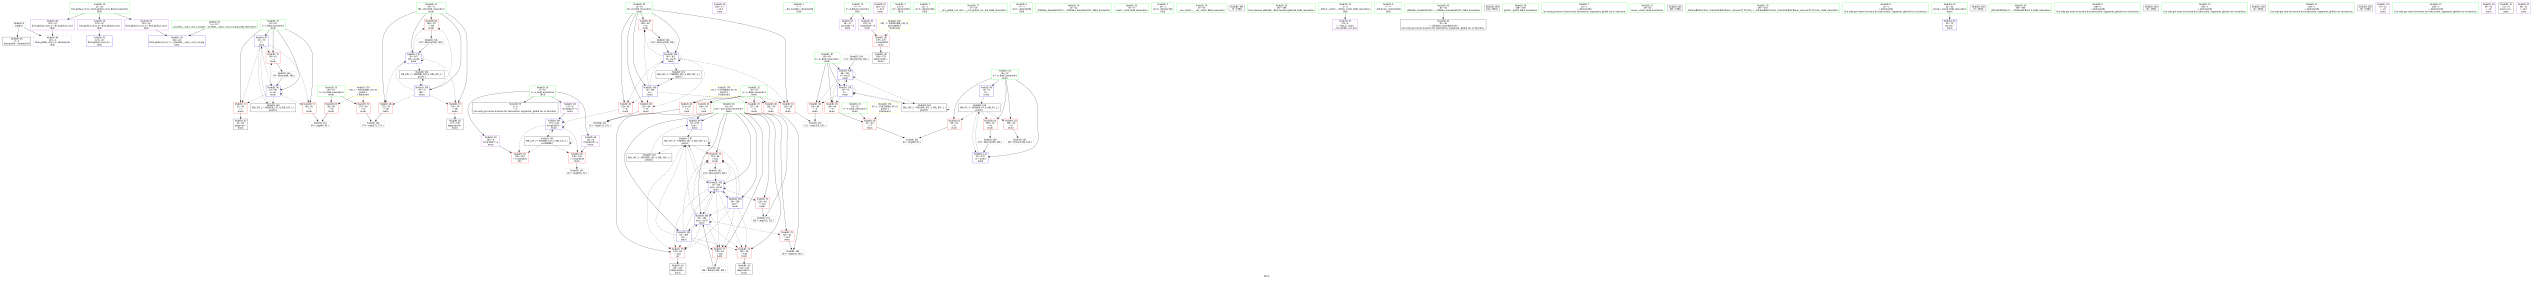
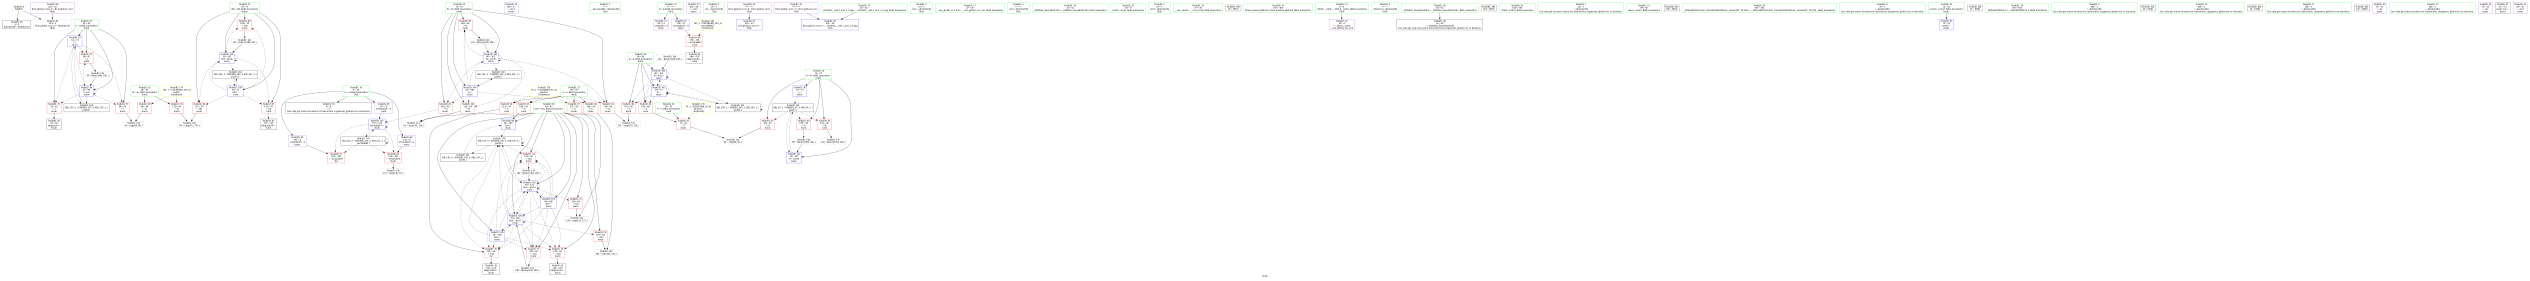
(99, 8) -> none
